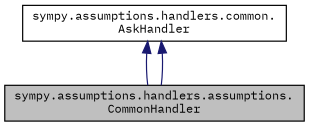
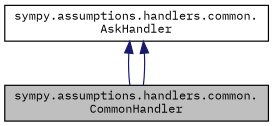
(155, 103) -> (137, 103)
